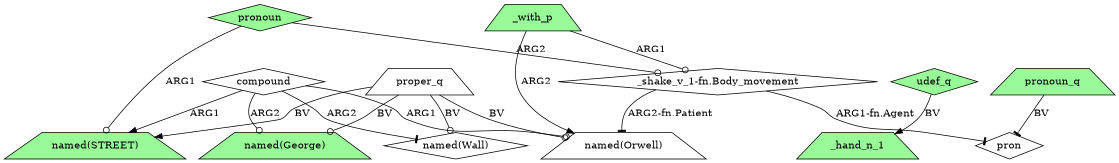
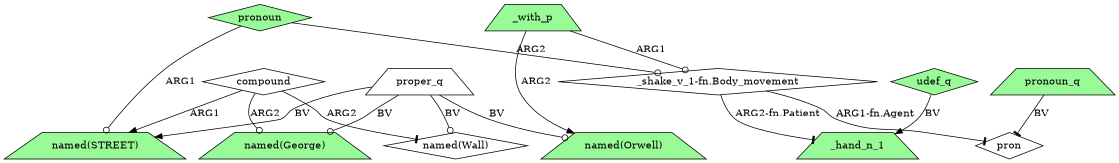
(632, 104) -> (758, 129)
(431, 127) -> none
(624, 146) -> (624, 146)
